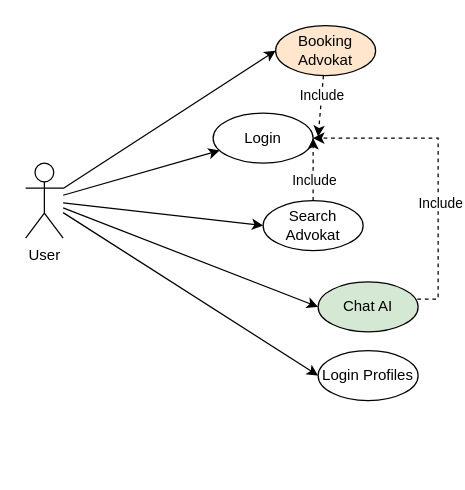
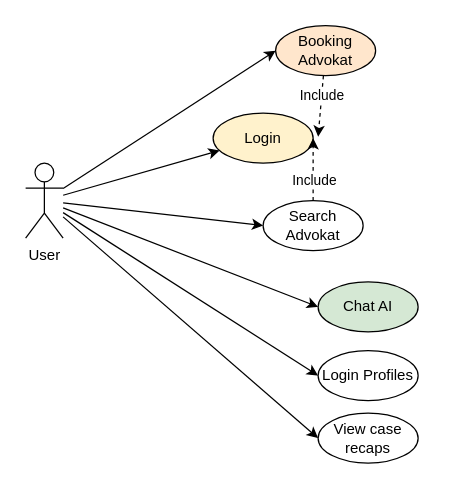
(263, 138) -> (263, 138)
(438, 170) -> none
none -> (187, 325)
none -> (368, 438)
